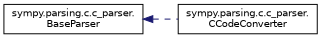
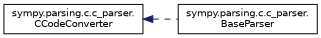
(165, 19) -> (165, 19)
